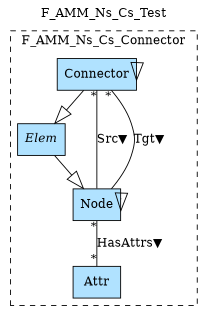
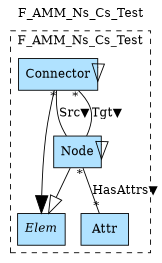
(104, 41) -> (81, 41)
(75, 100) -> (45, 143)
(63, 165) -> (63, 183)
